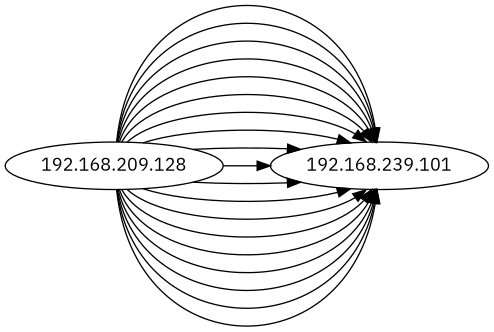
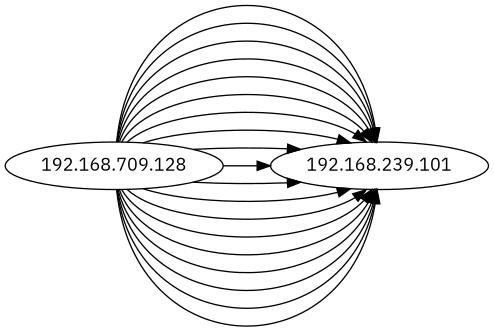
(114, 166) -> (114, 166)
